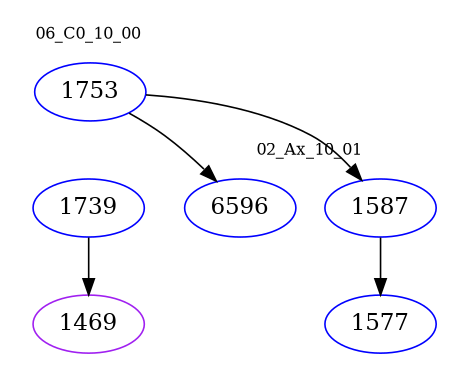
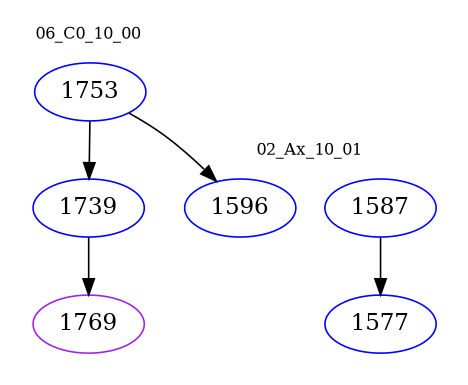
(255, 113) -> (90, 142)
(240, 208) -> (240, 208)
(89, 324) -> (89, 324)
